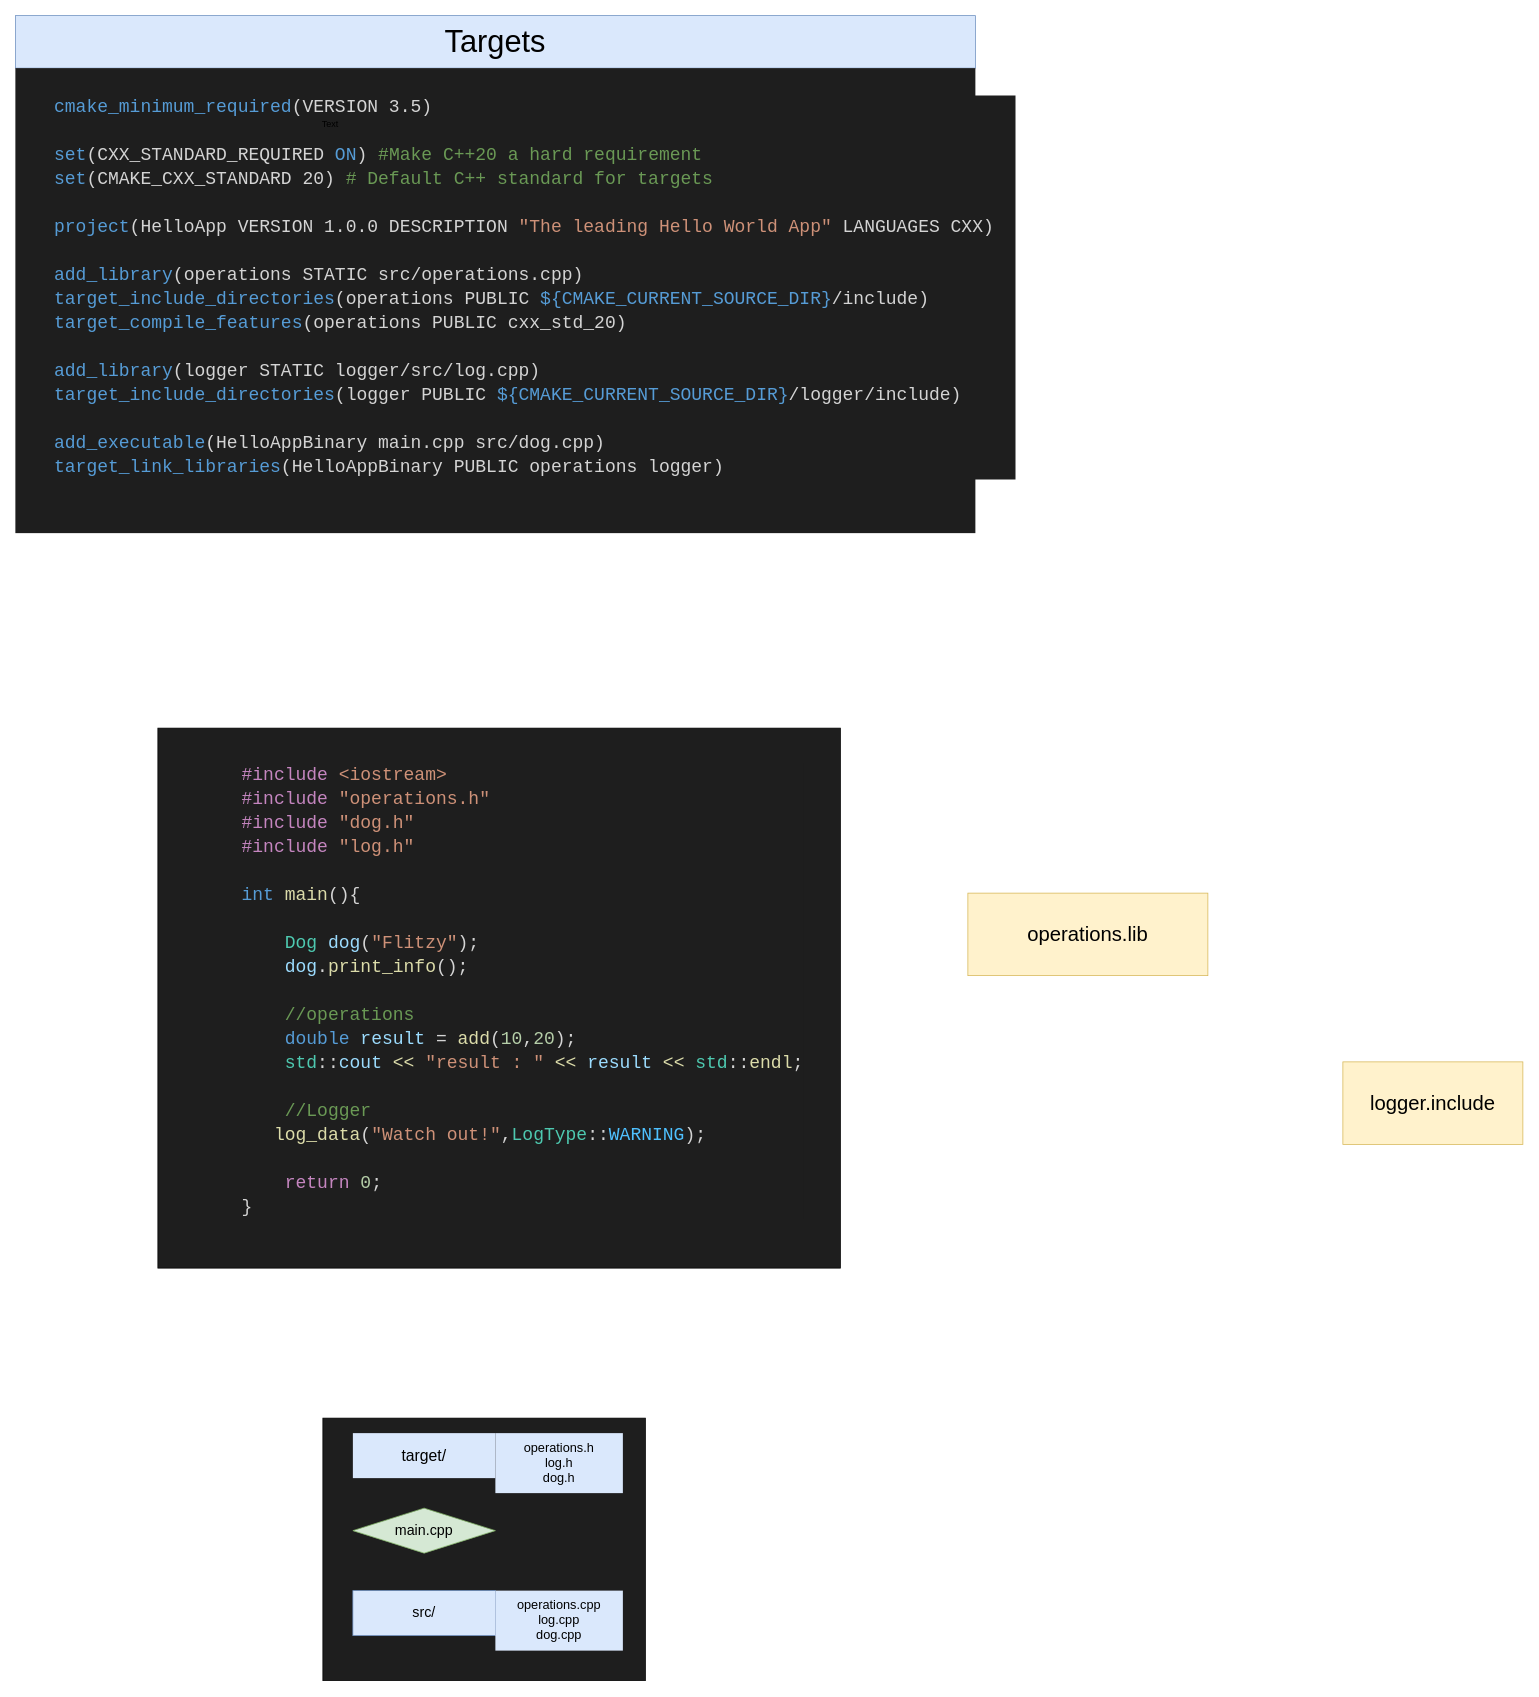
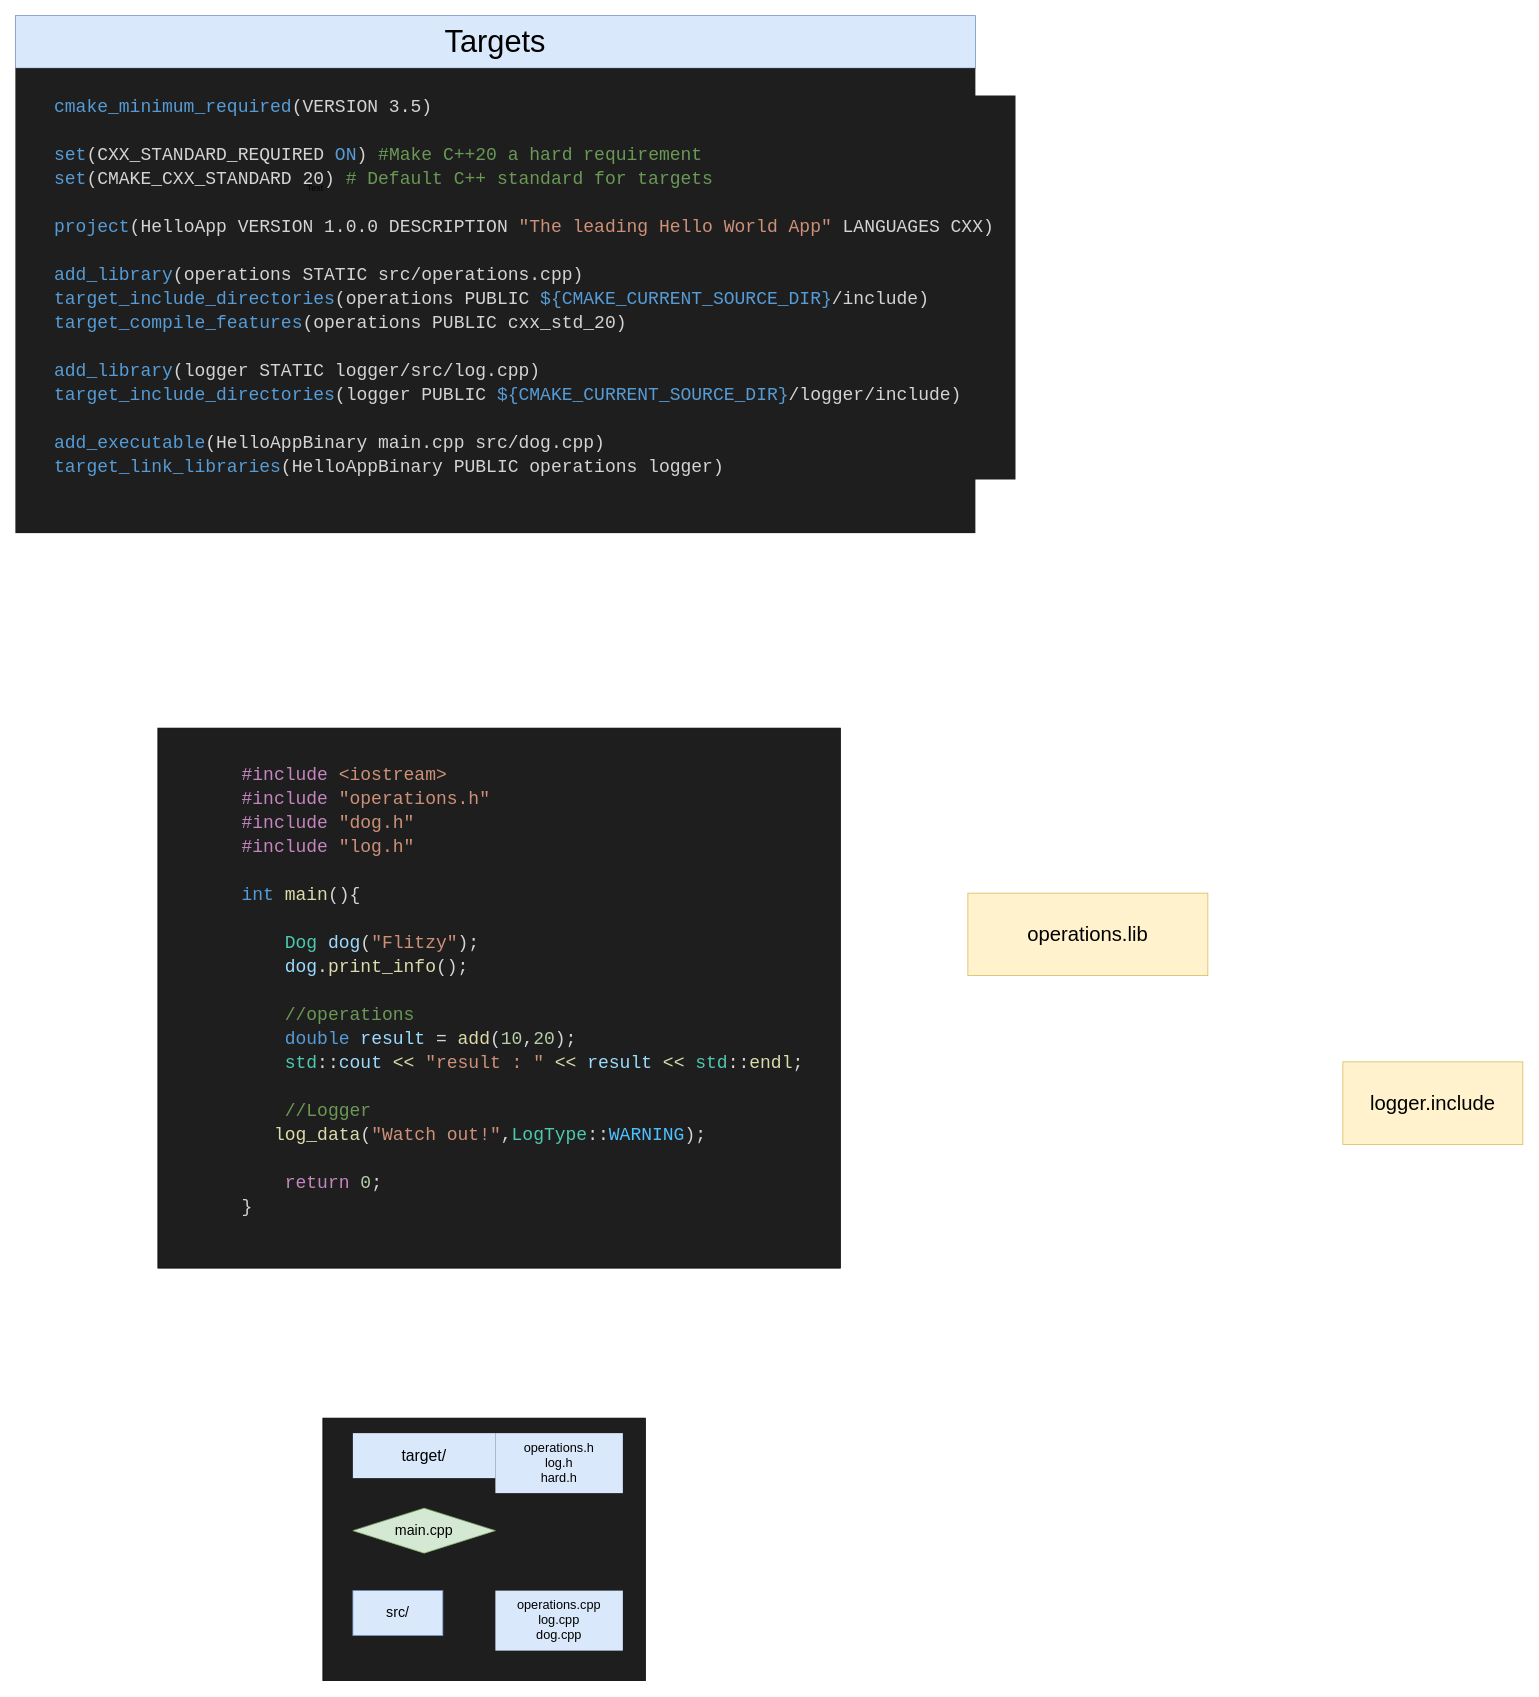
(330, 124) -> (315, 188)
(559, 1478) -> (559, 1478)
(424, 1613) -> (398, 1613)
